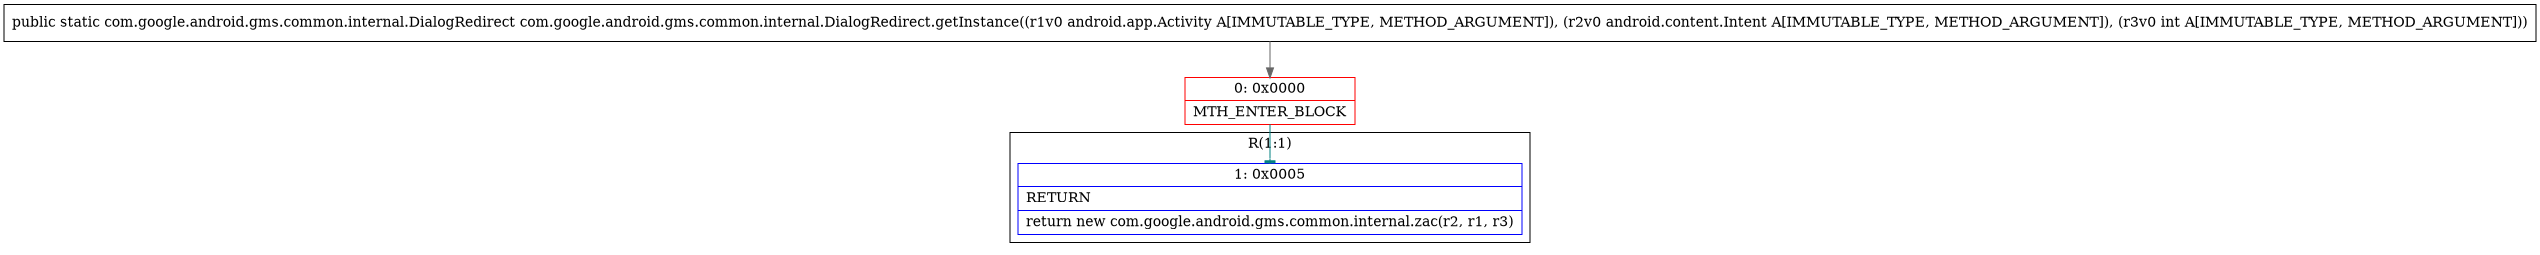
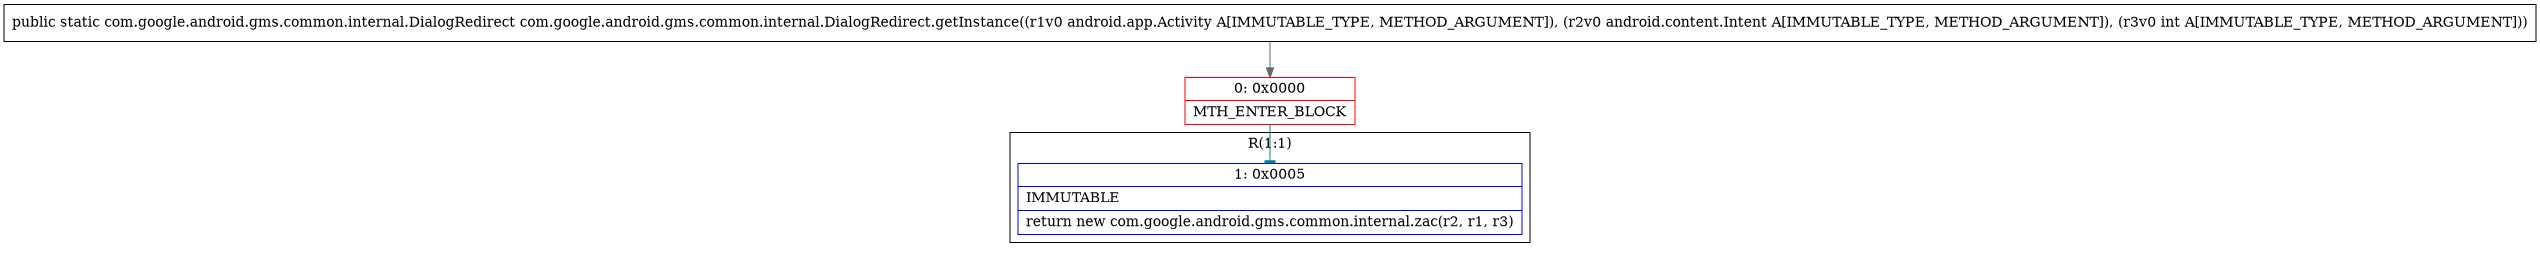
(1058, 198) -> (1073, 198)
